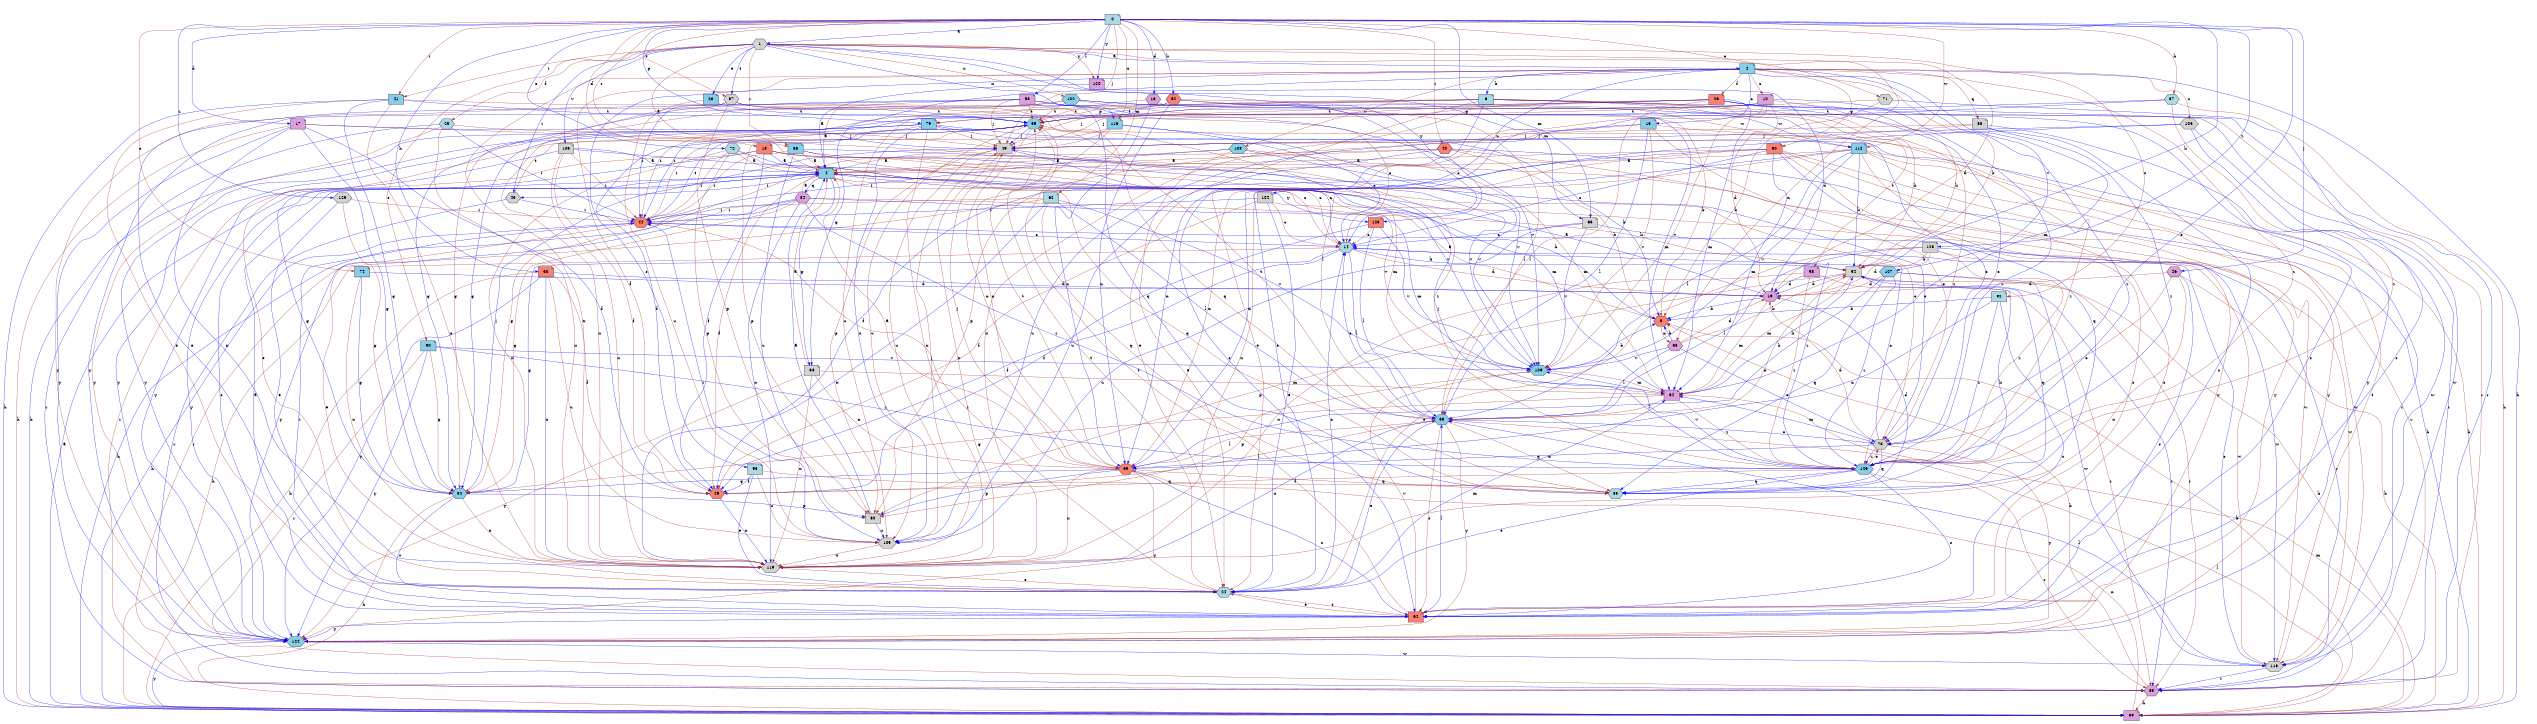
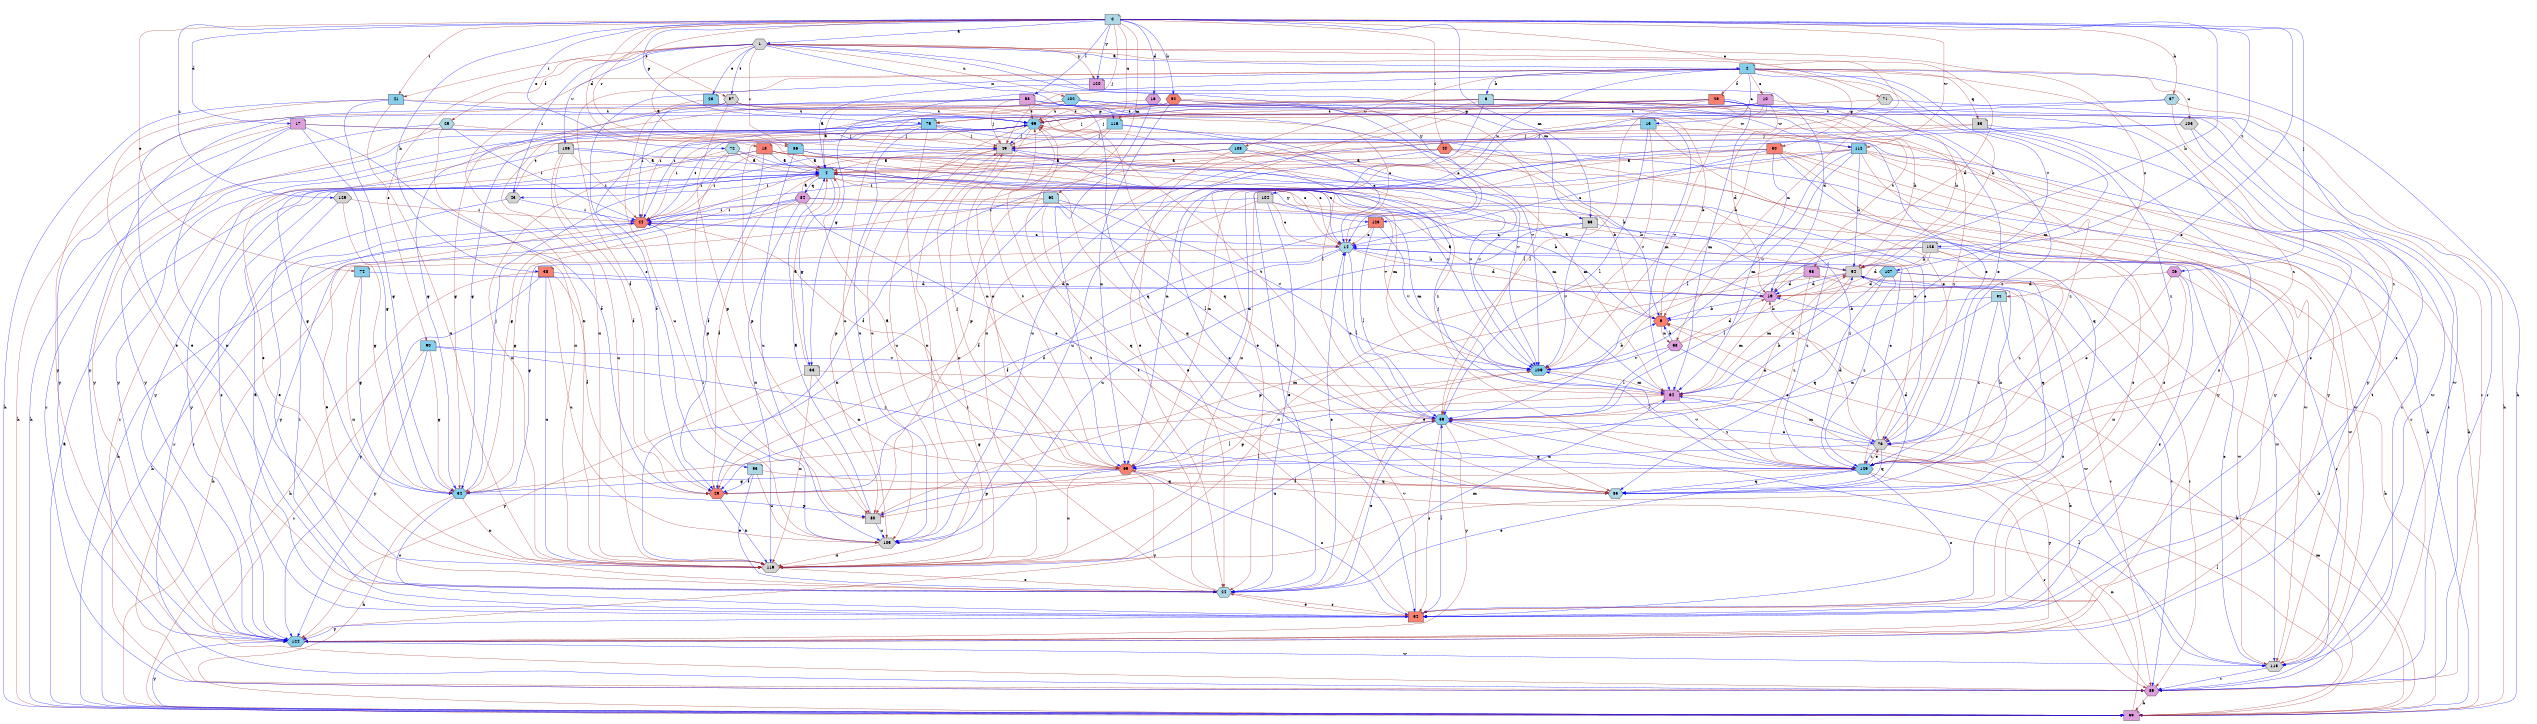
(2102, 245) -> (1665, 232)
(1056, 333) -> (1056, 333)
